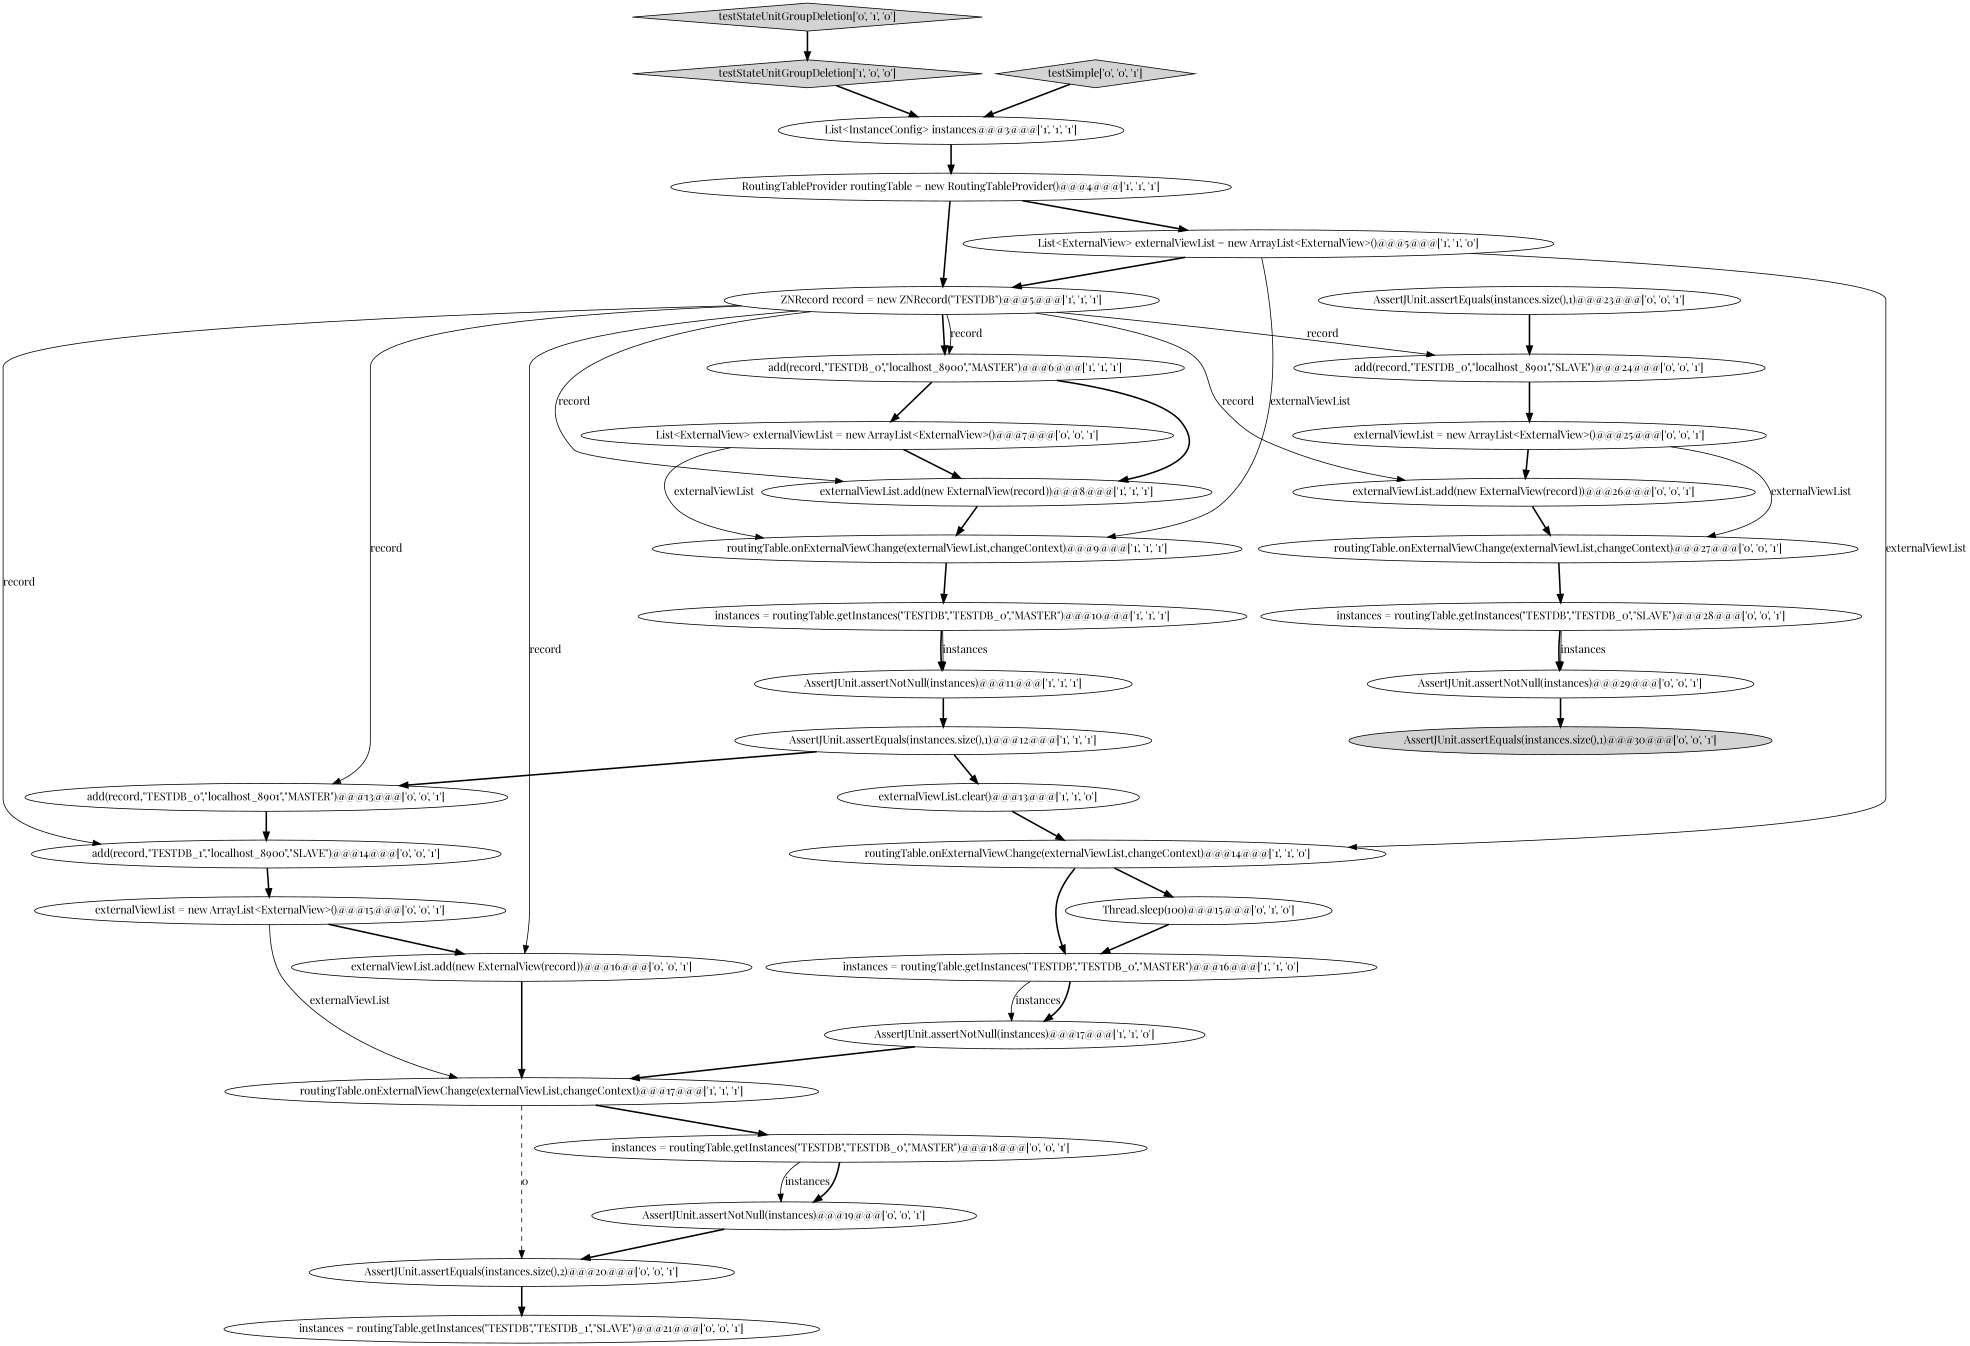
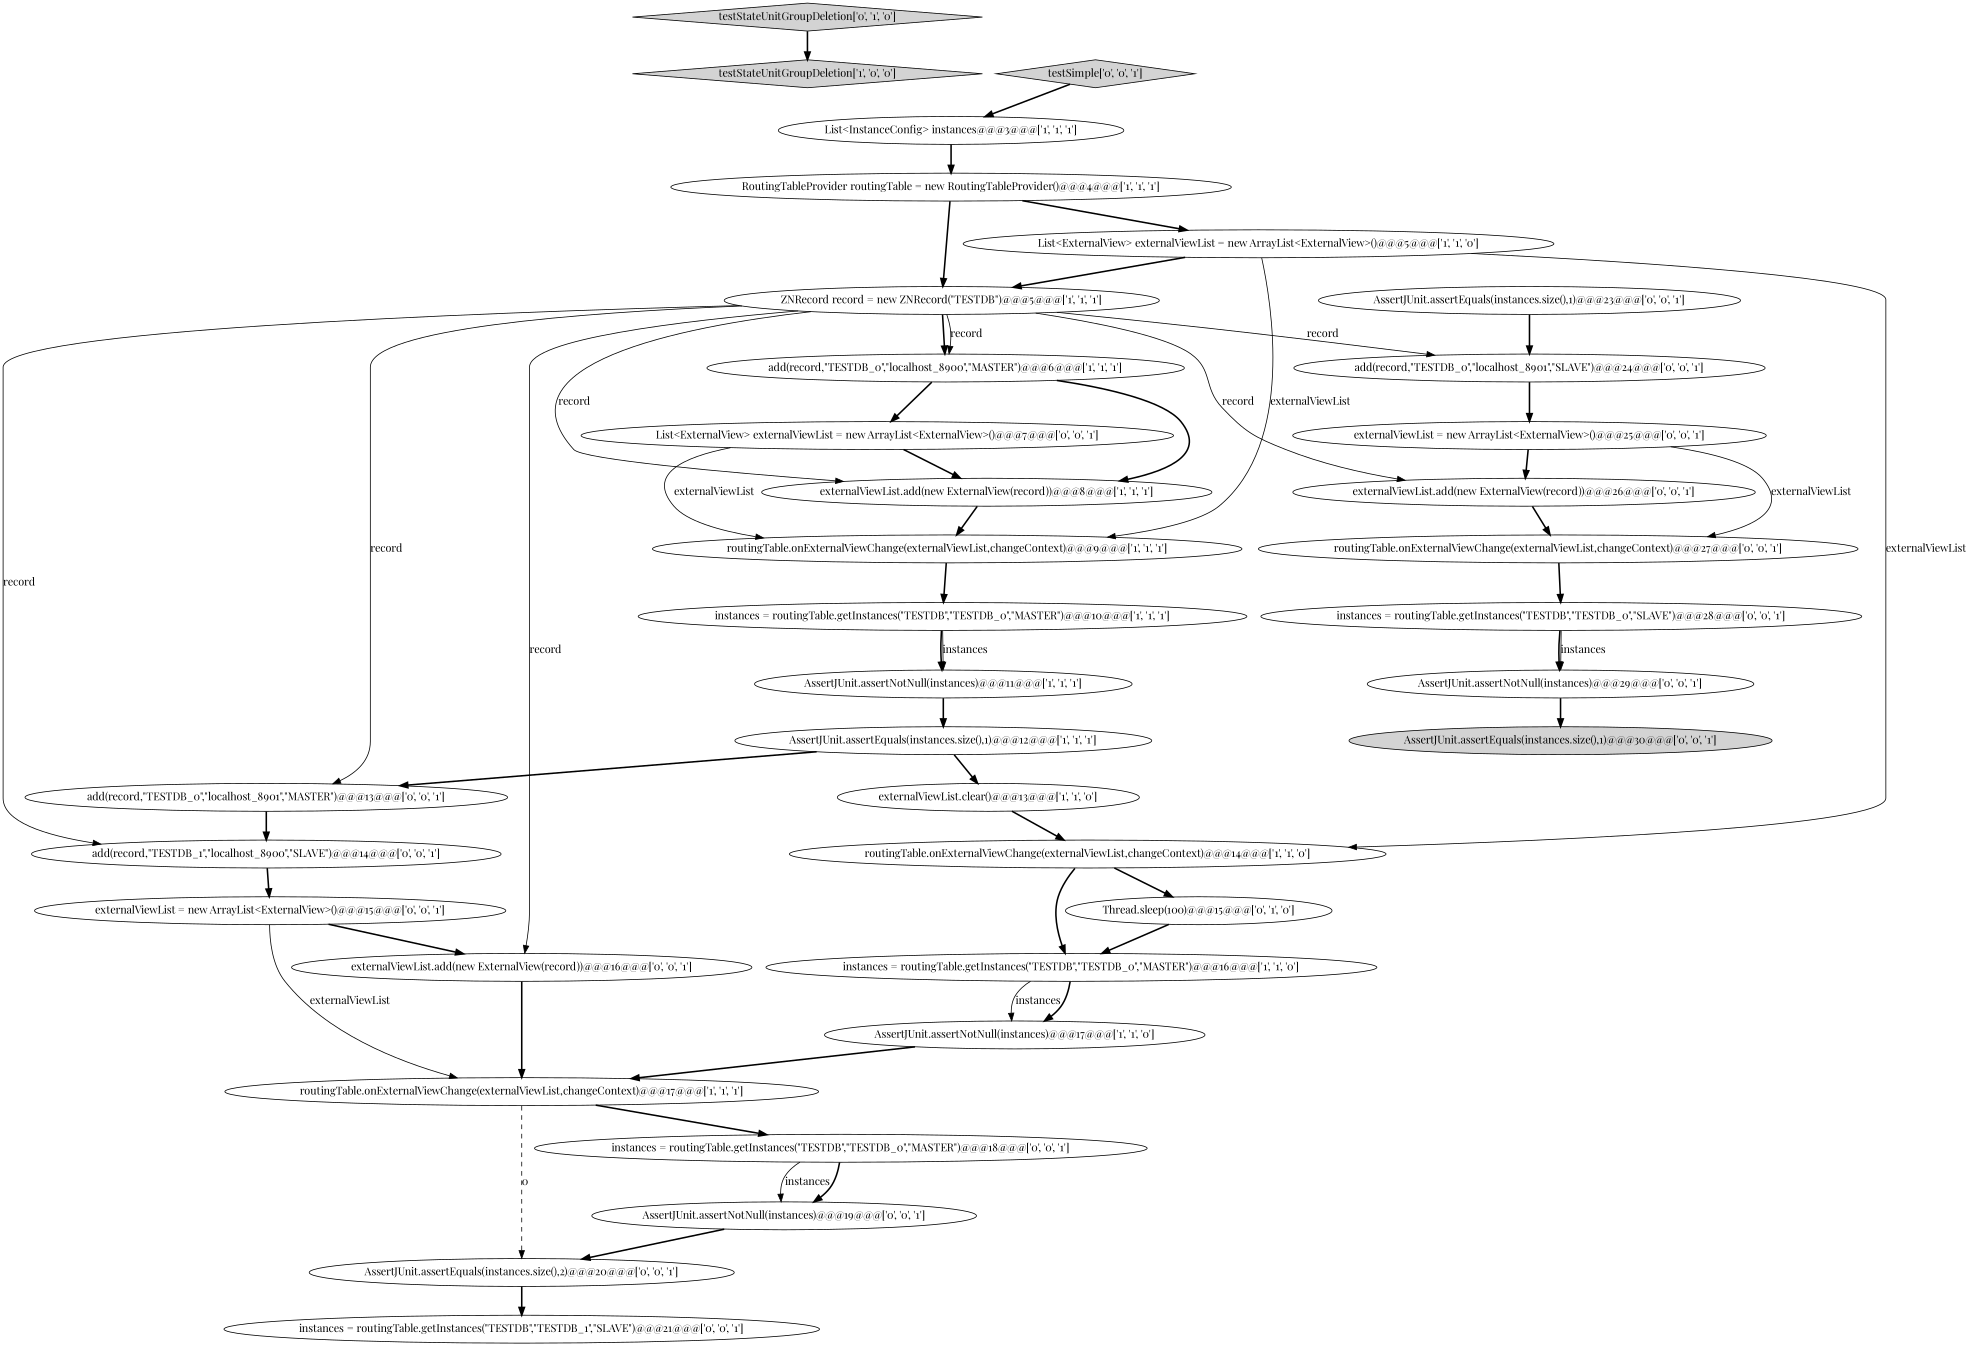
(873, 100) -> none
